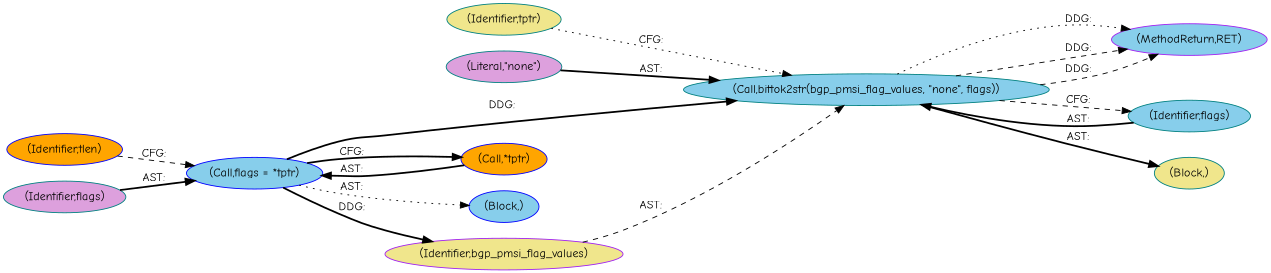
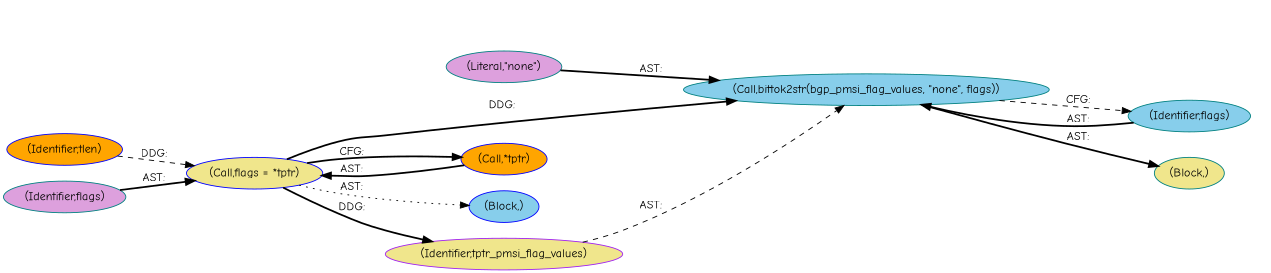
(504, 19) -> none
(1189, 40) -> none
(156, 153) -> (156, 153)
(255, 173) -> (255, 173)
(504, 254) -> (504, 254)
